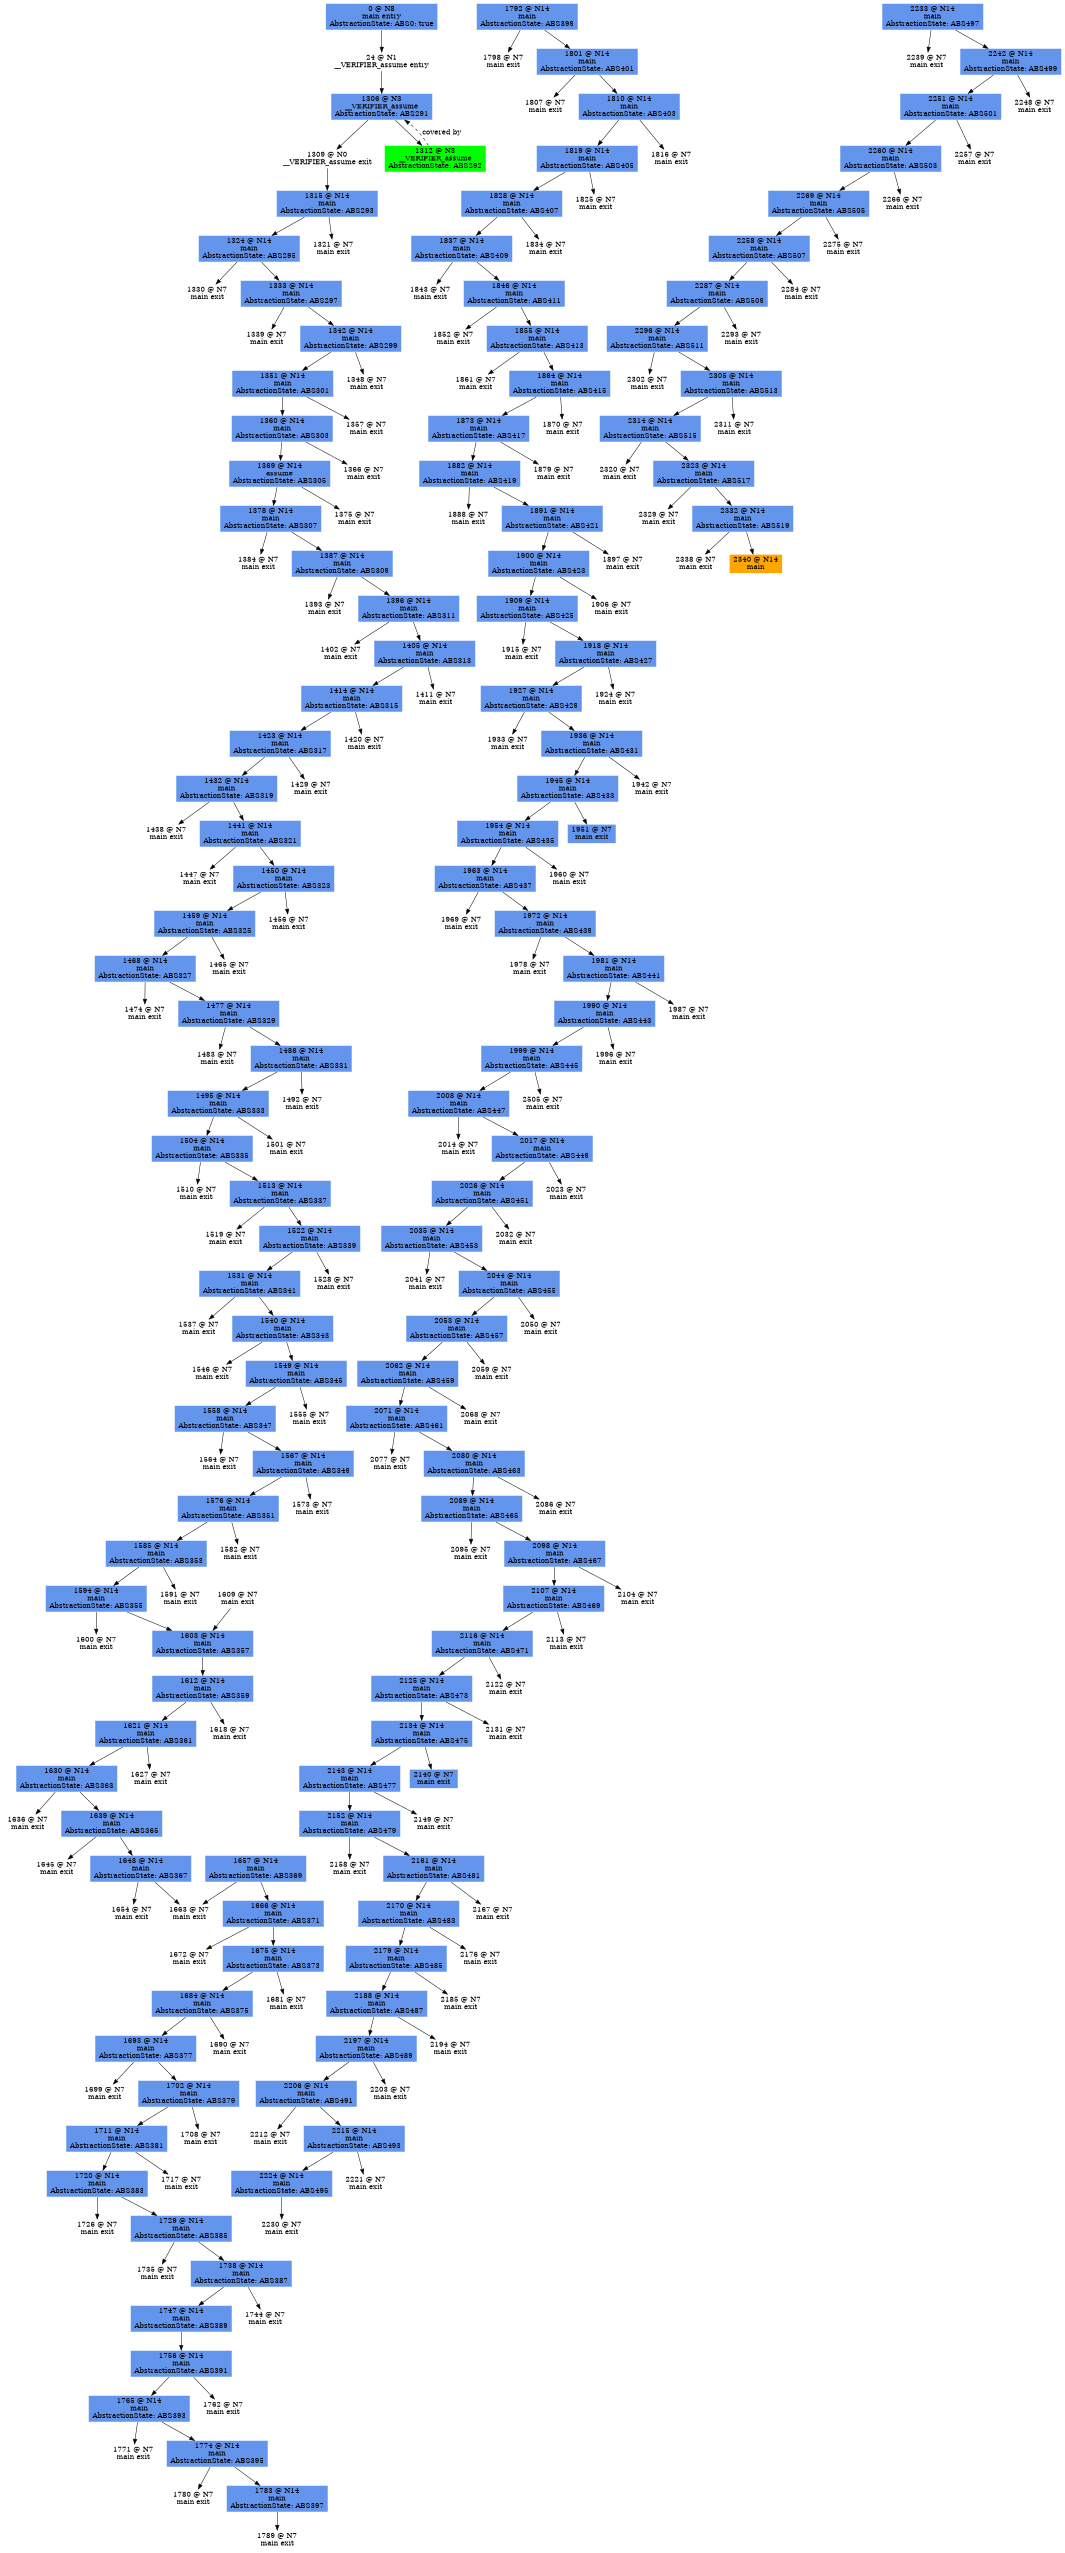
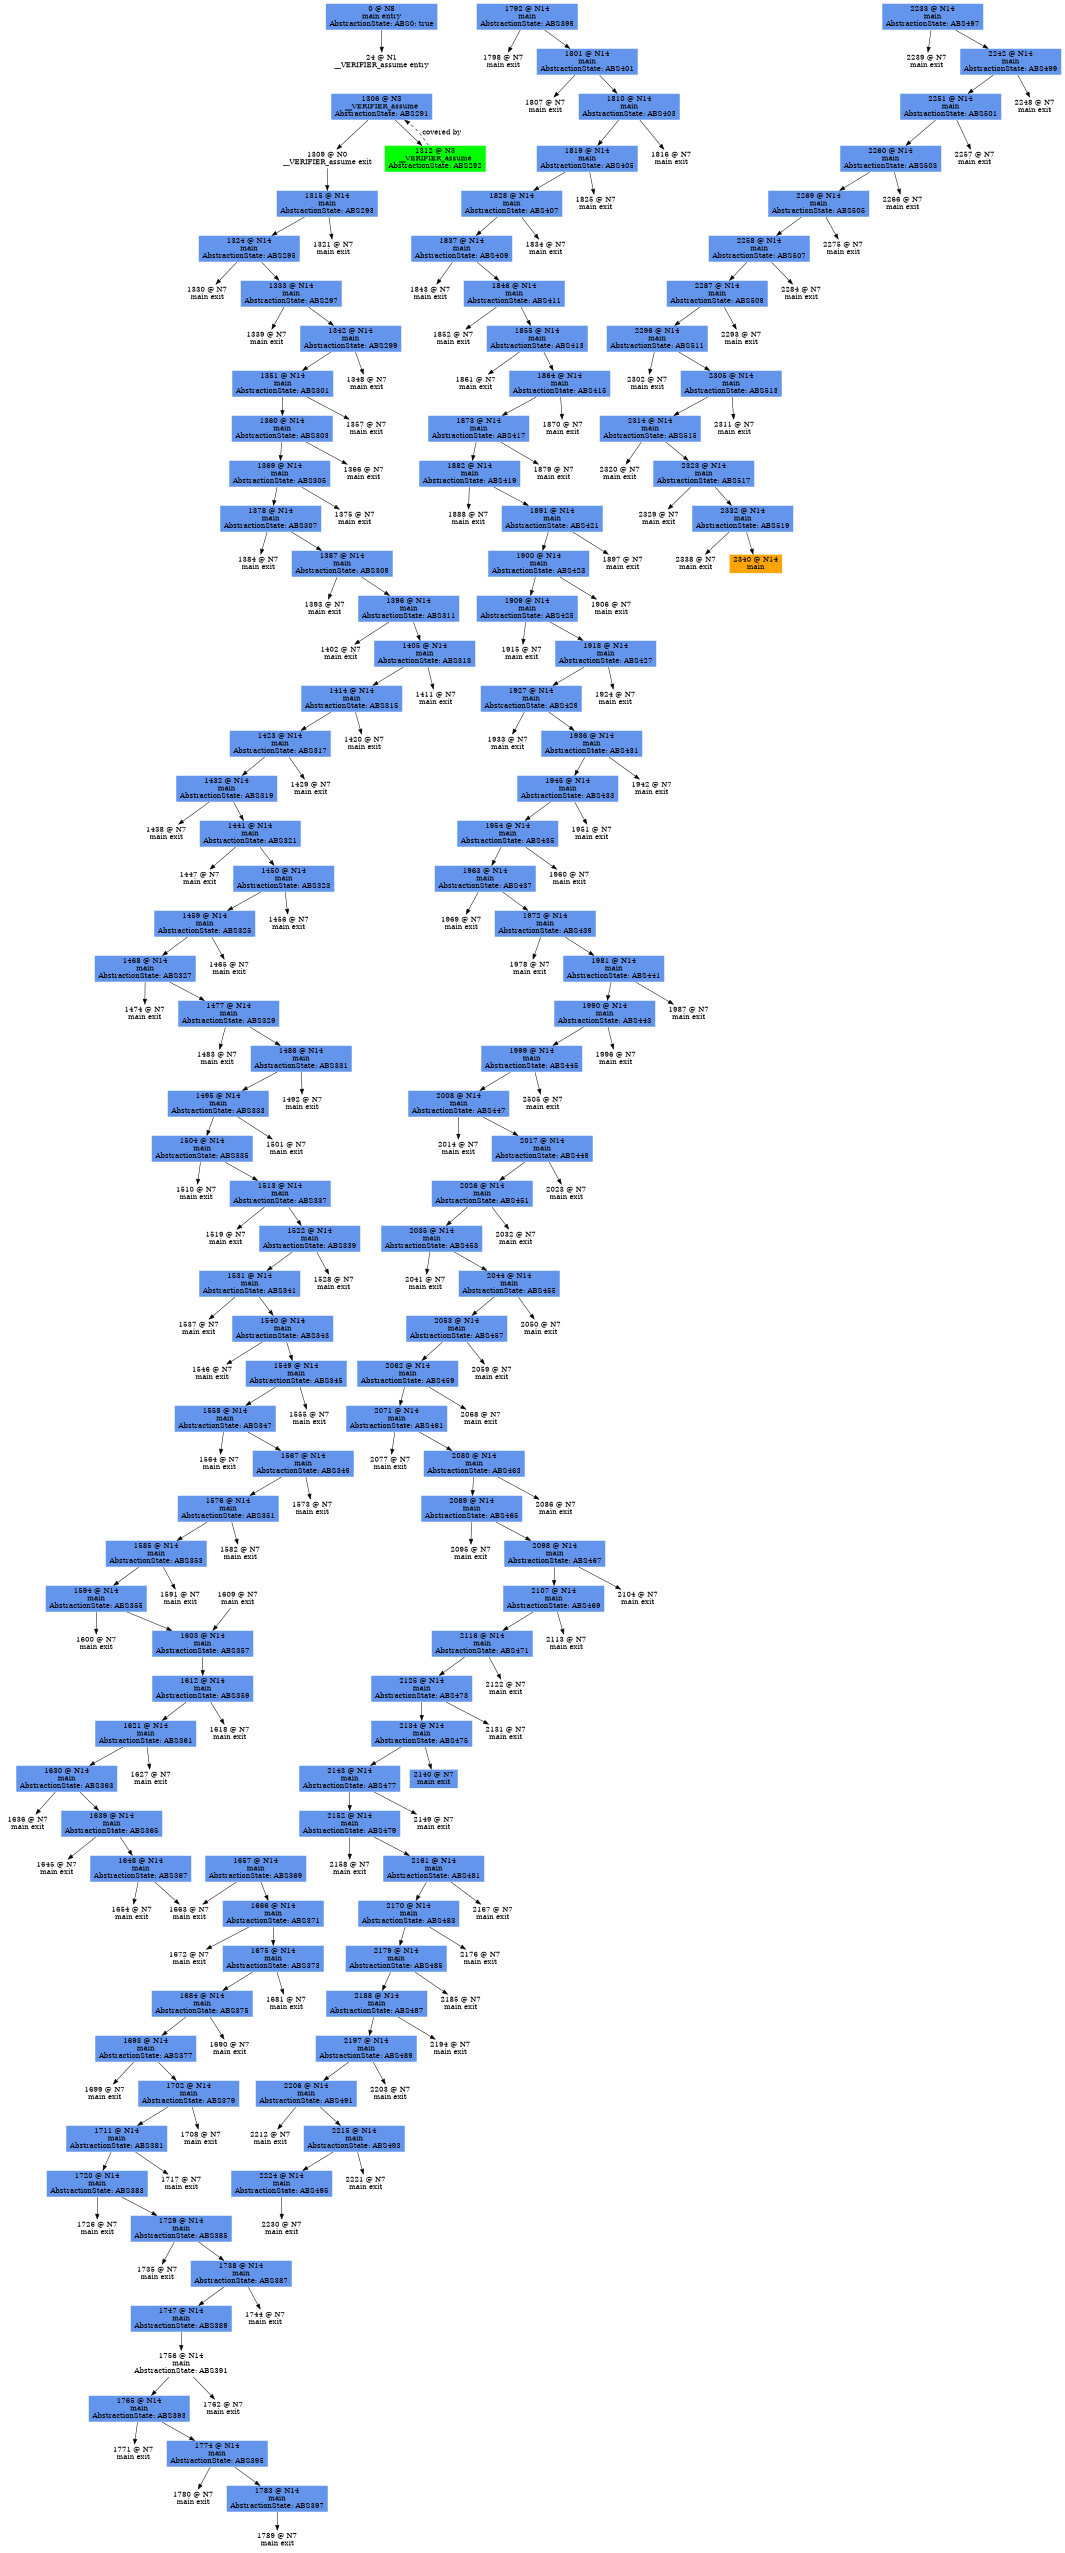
(382, 80) -> none
(280, 474) -> (280, 474)
(592, 834) -> (592, 834)
(181, 2364) -> (181, 2364)
